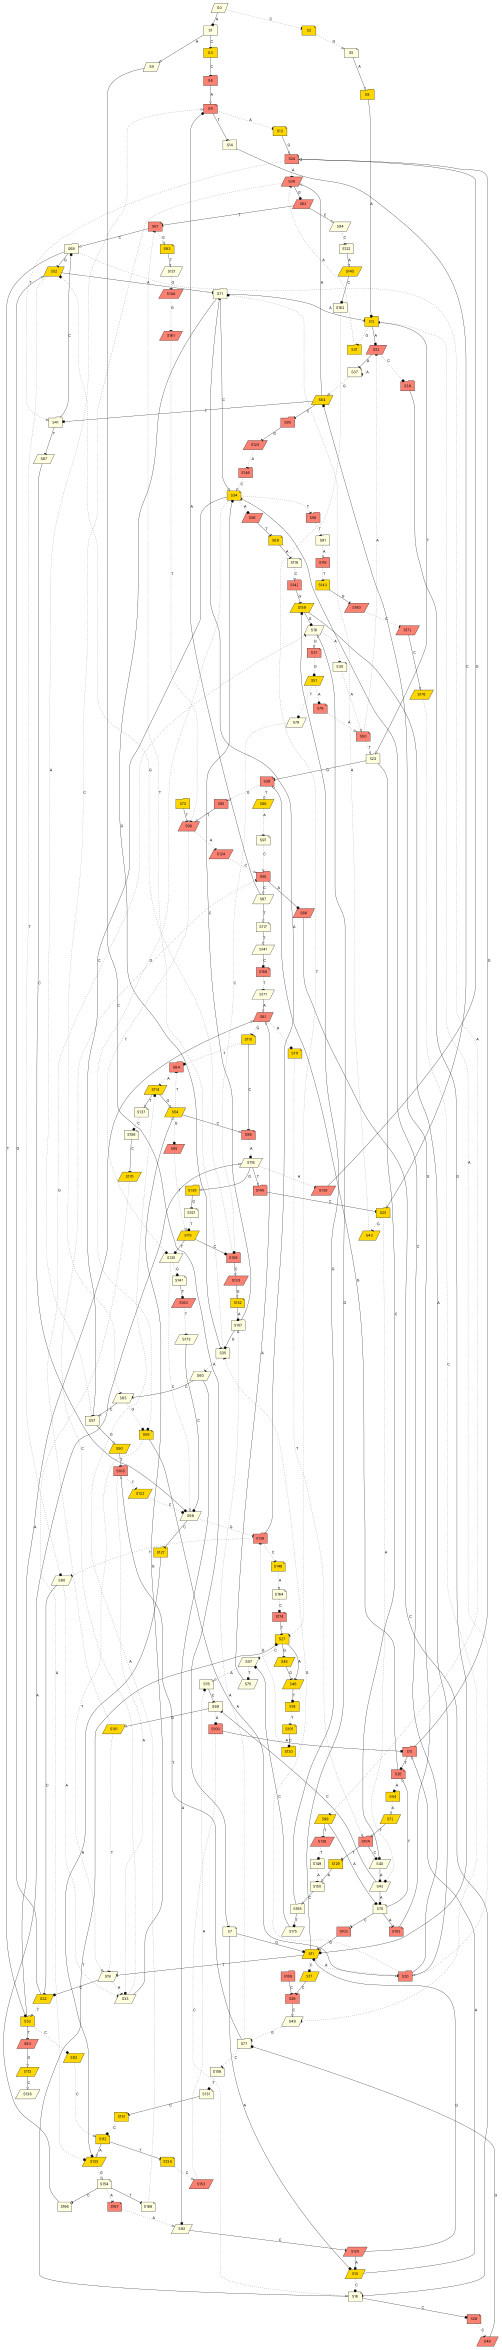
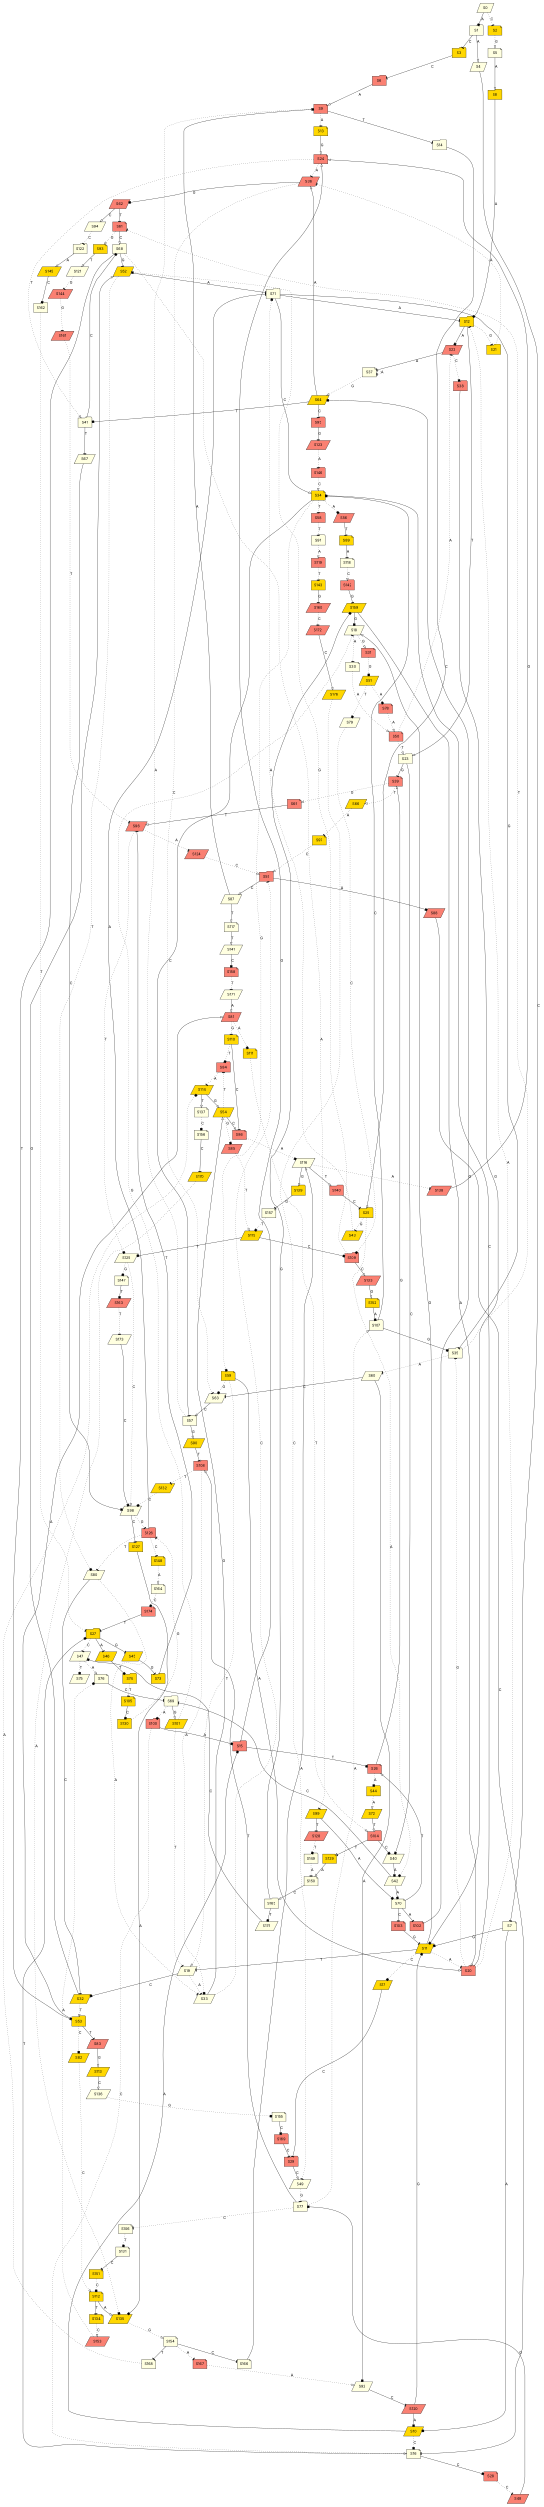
(263, 840) -> (319, 840)
(261, 1353) -> none
(134, 1415) -> (222, 1386)
(289, 1672) -> (147, 1666)
(475, 2054) -> (105, 2241)
none -> (279, 2117)
